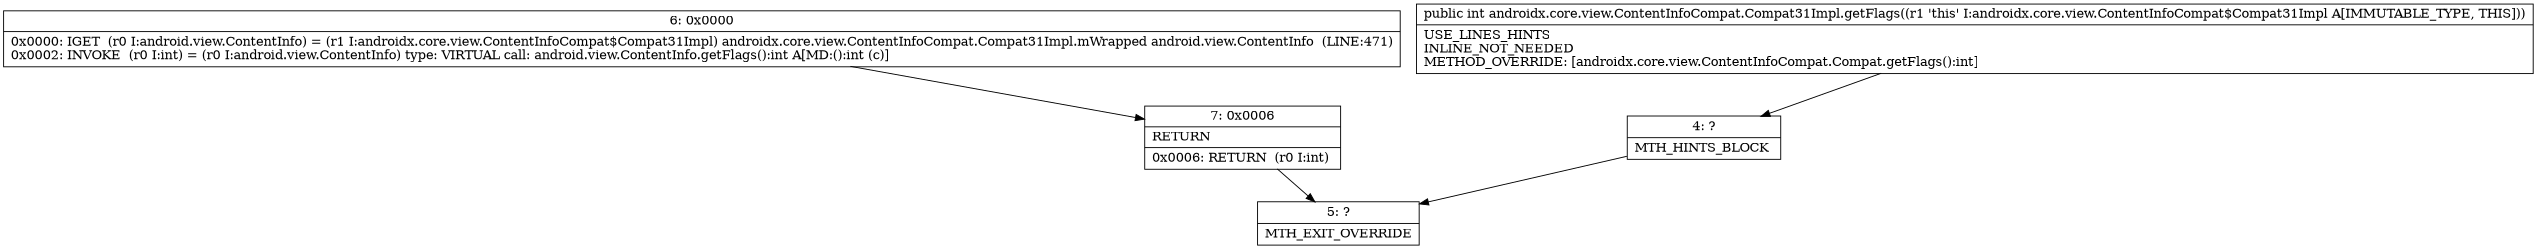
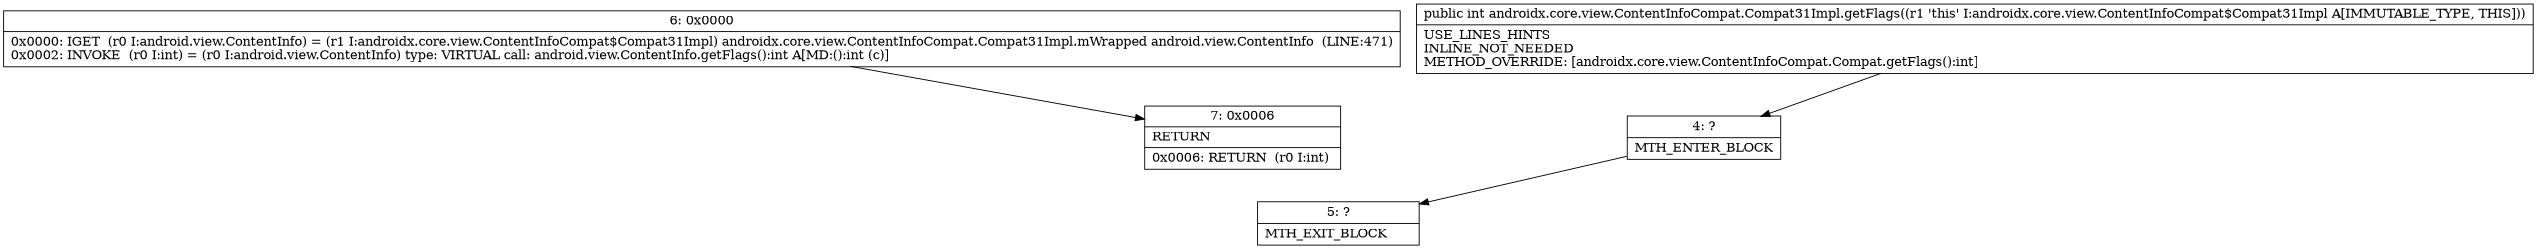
(1702, 148) -> (1704, 148)
(1293, 182) -> none
(1338, 234) -> (1326, 234)
